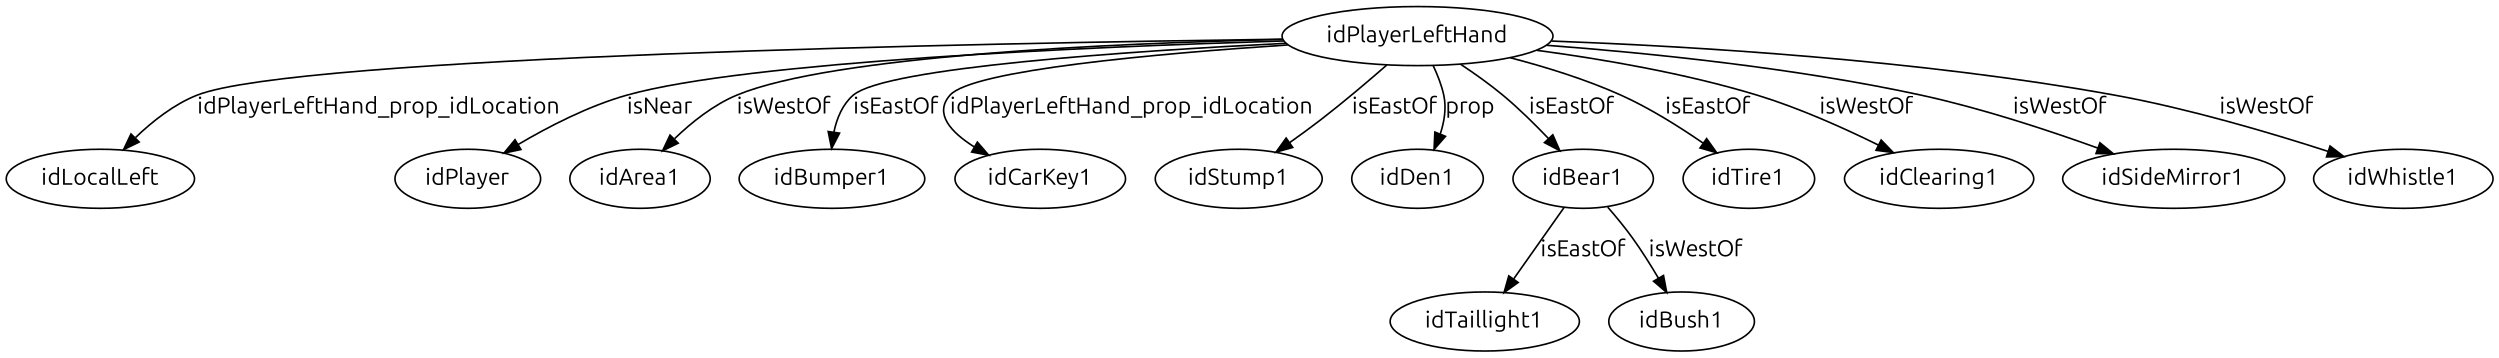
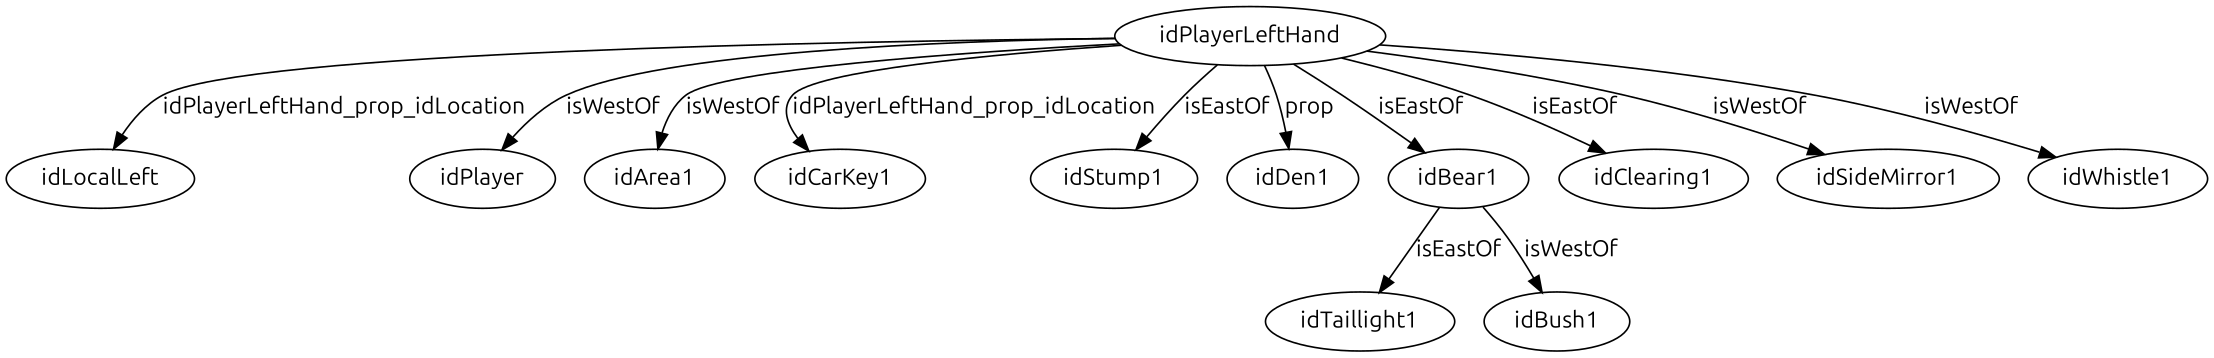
(660, 107) -> (614, 107)
(1867, 107) -> (1575, 107)
(832, 179) -> none
(1749, 179) -> none
